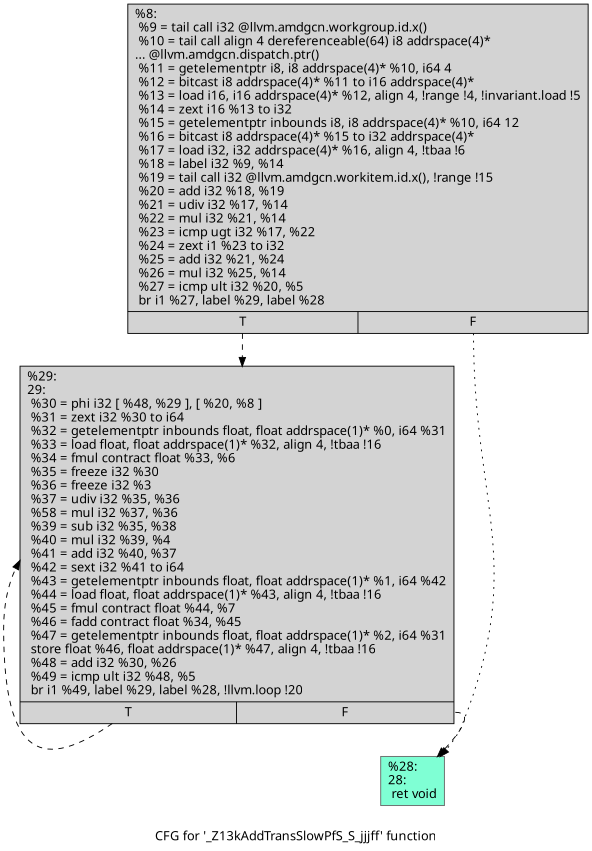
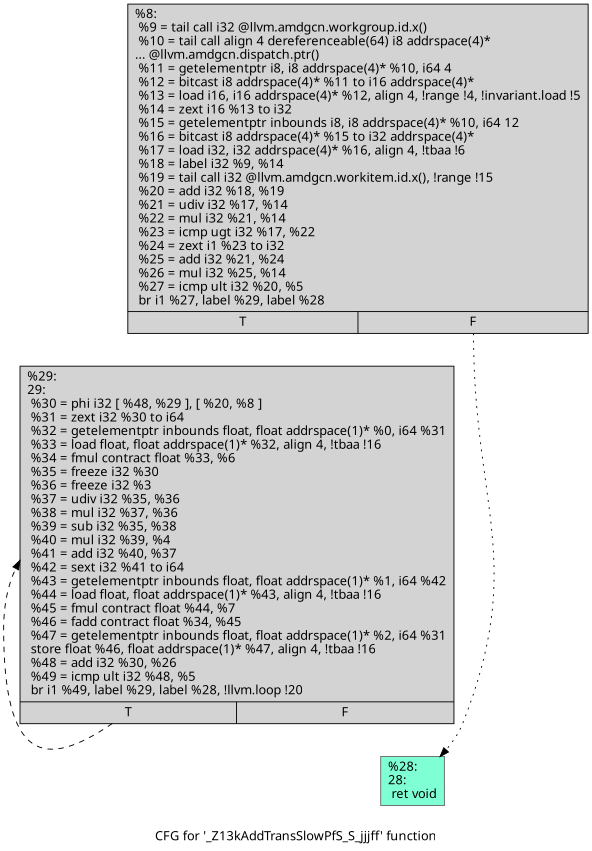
(242, 345) -> none
(103, 513) -> (103, 513)
(460, 730) -> none
